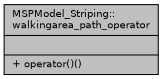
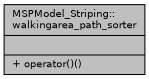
(81, 25) -> (75, 25)
